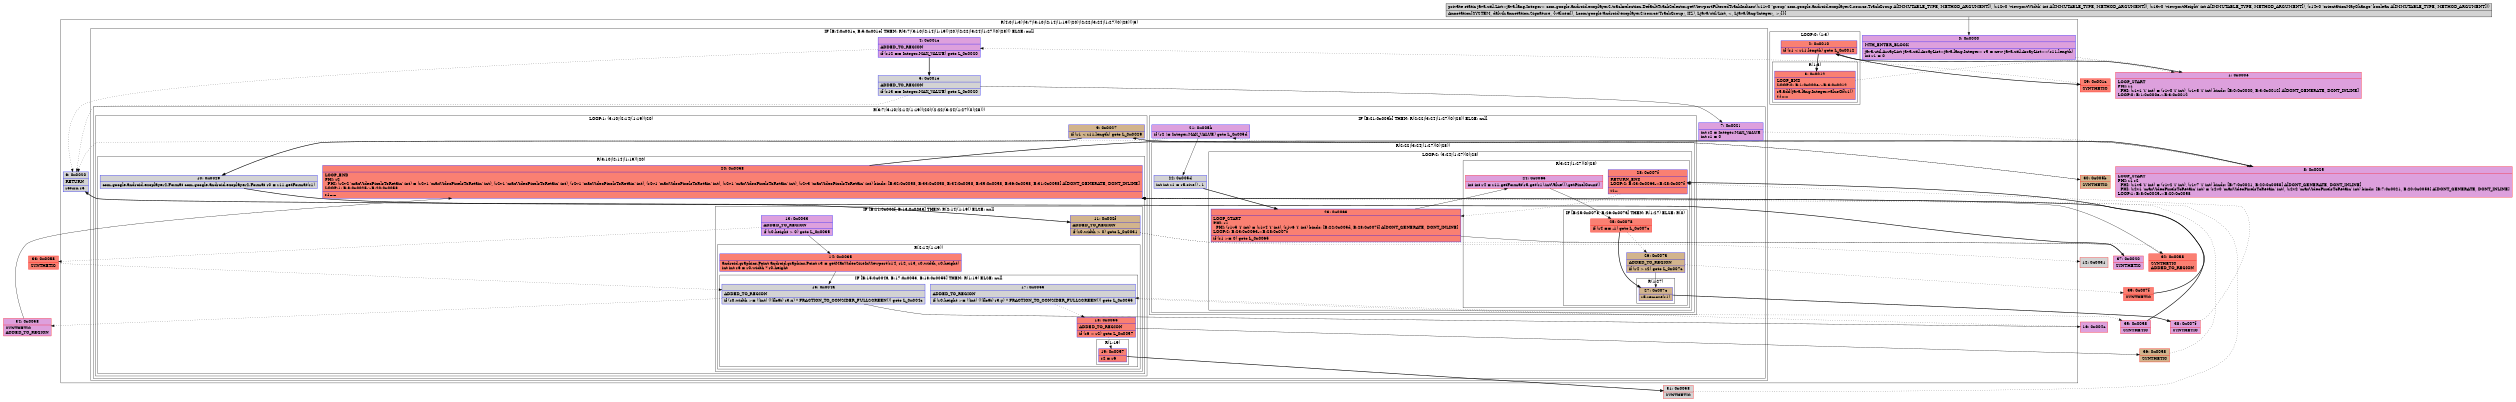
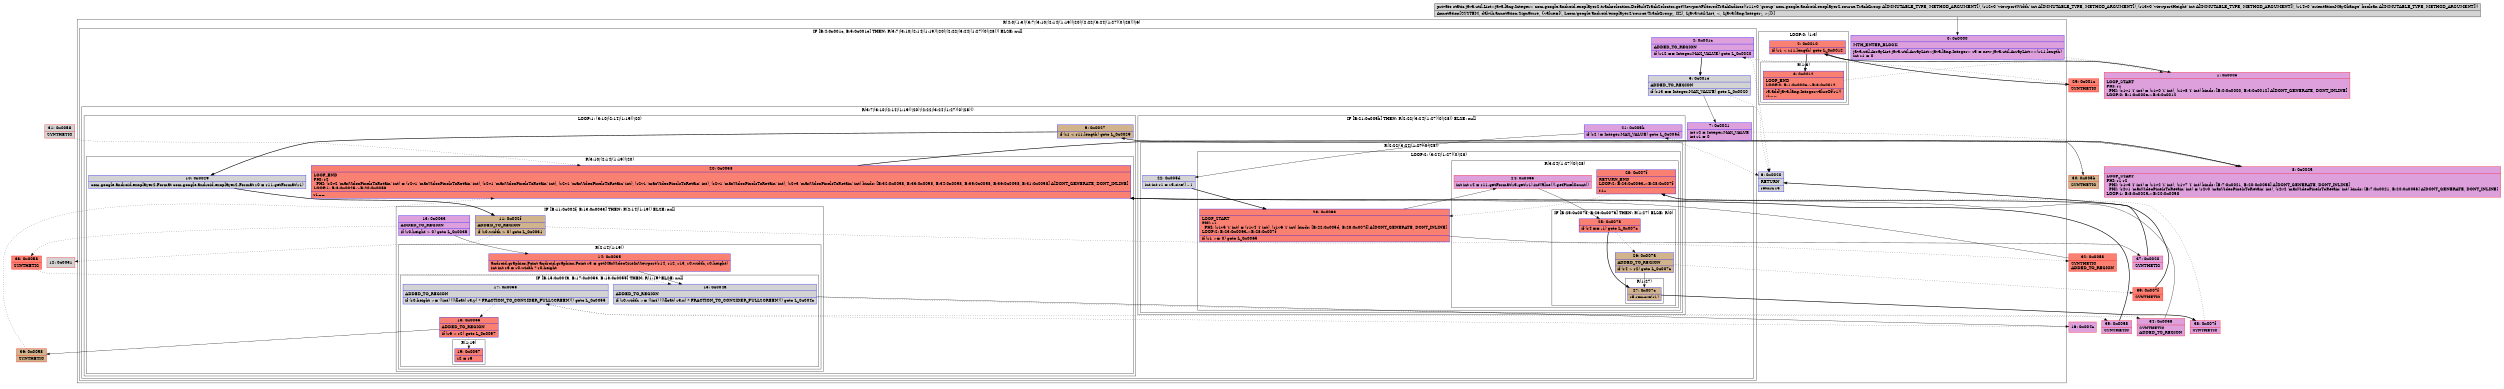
(1621, 225) -> (1610, 225)
(1394, 374) -> none
